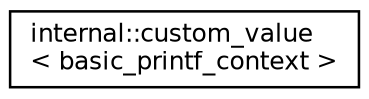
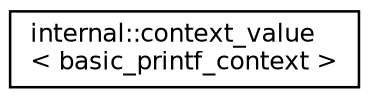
(185, 49) -> (185, 49)
